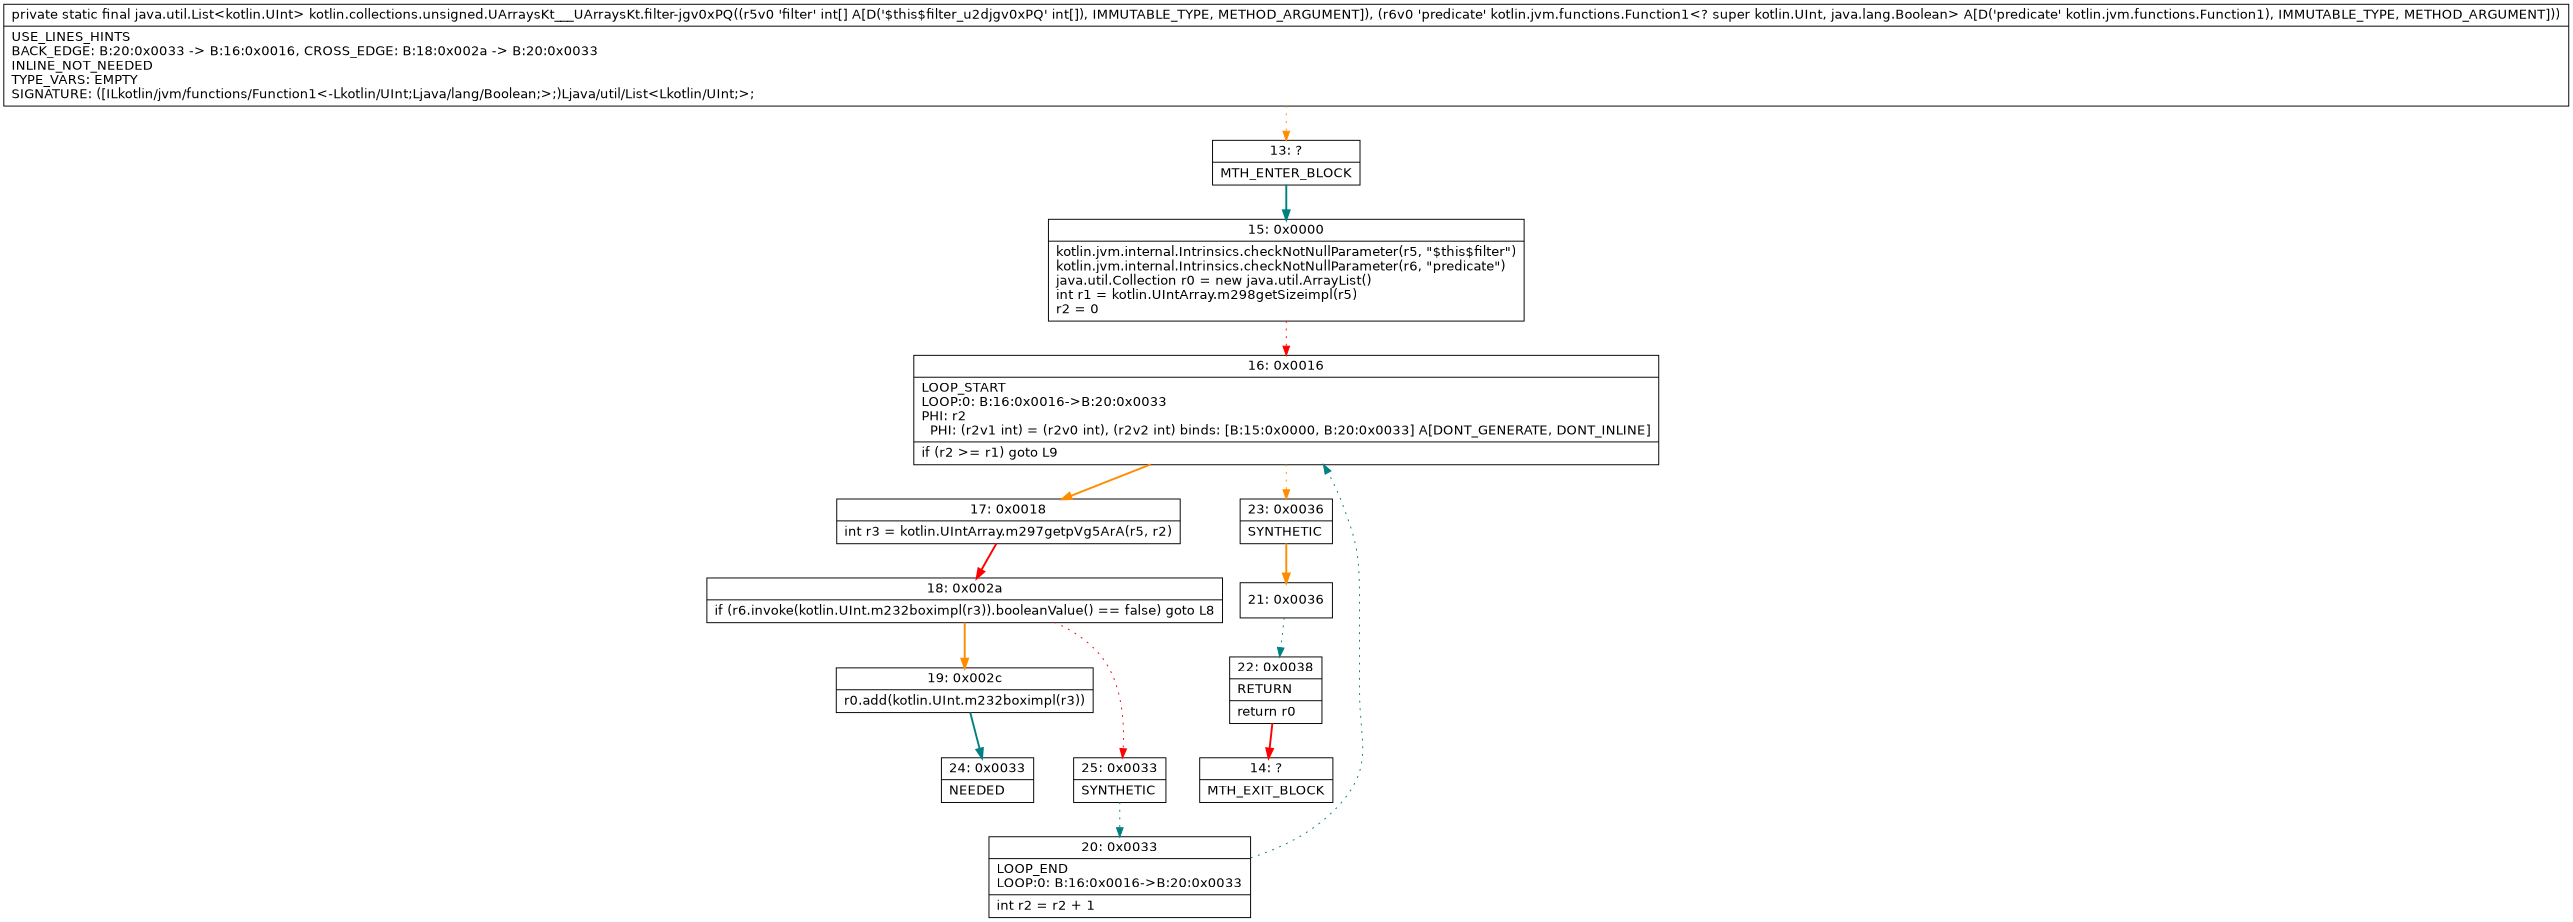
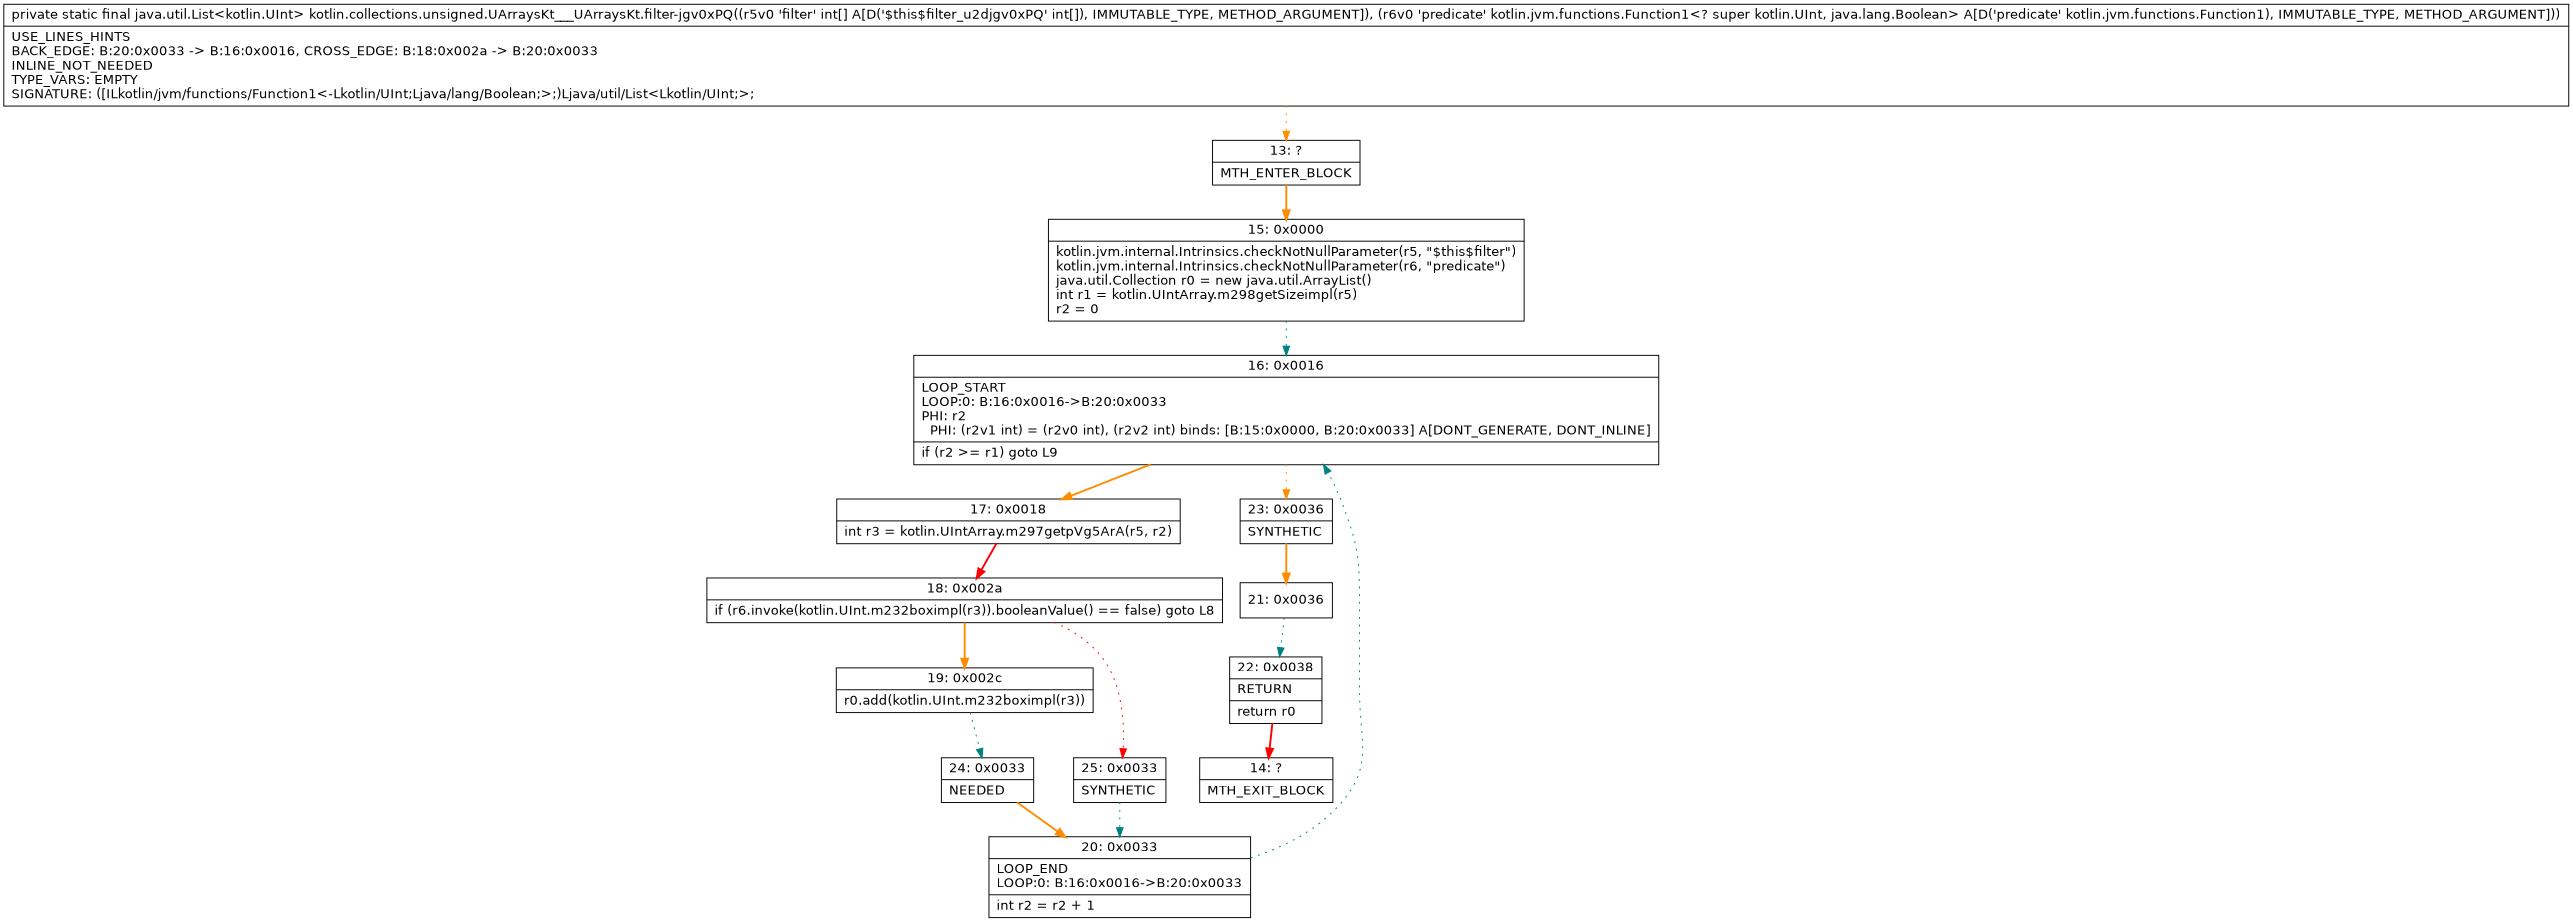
(1286, 197) -> (1286, 197)
(1286, 333) -> (1286, 333)
(975, 730) -> (975, 730)
none -> (1037, 817)
